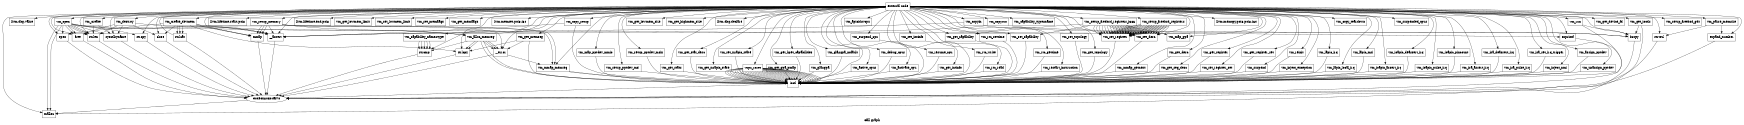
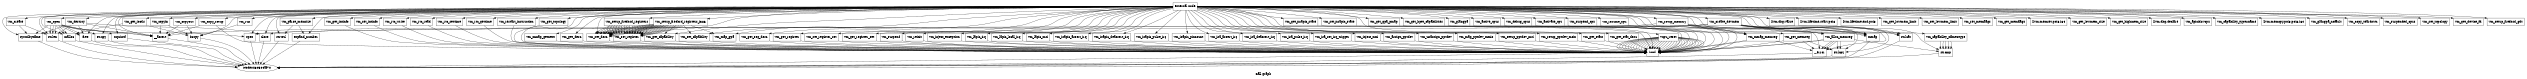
(510, 10) -> (1549, 9)
(523, 59) -> (1793, 46)
(831, 74) -> none
(1242, 80) -> none
(957, 81) -> none
(153, 107) -> (157, 55)
